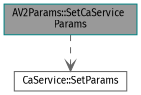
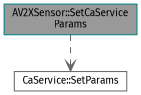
(71, 19) -> (71, 19)
